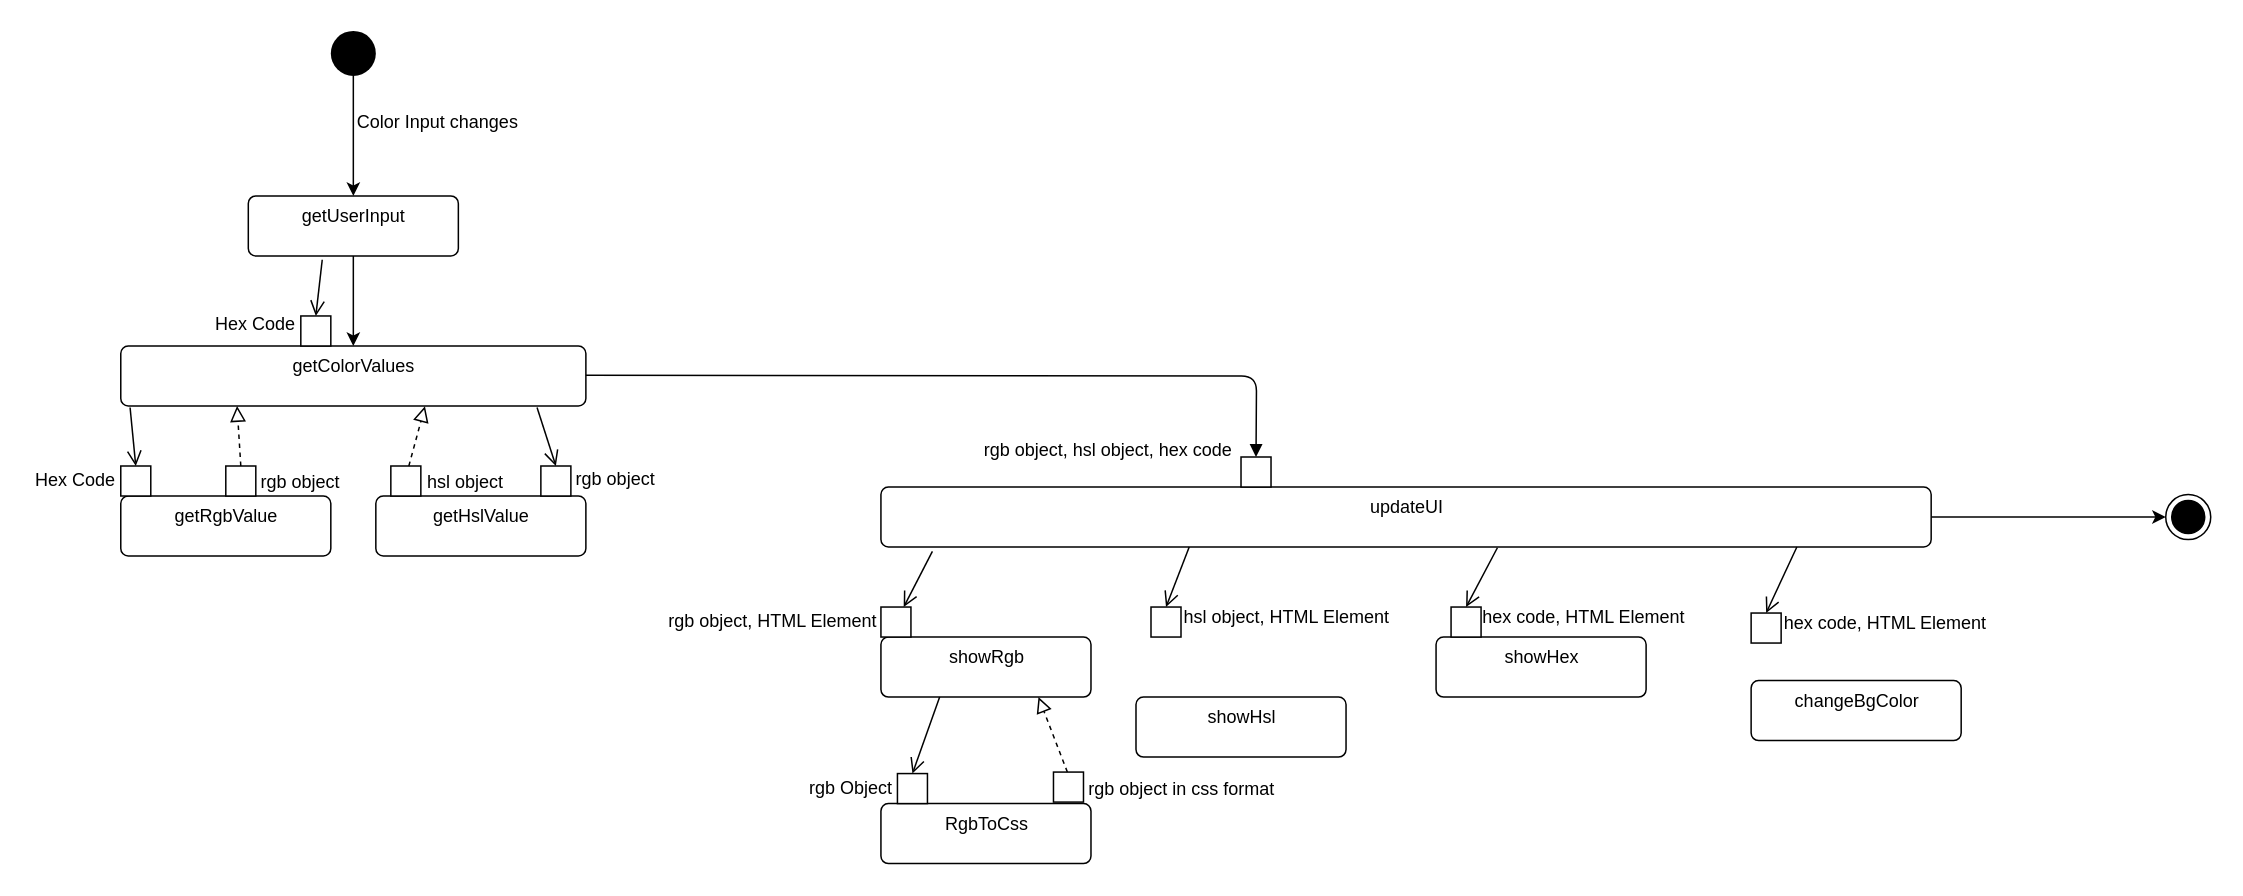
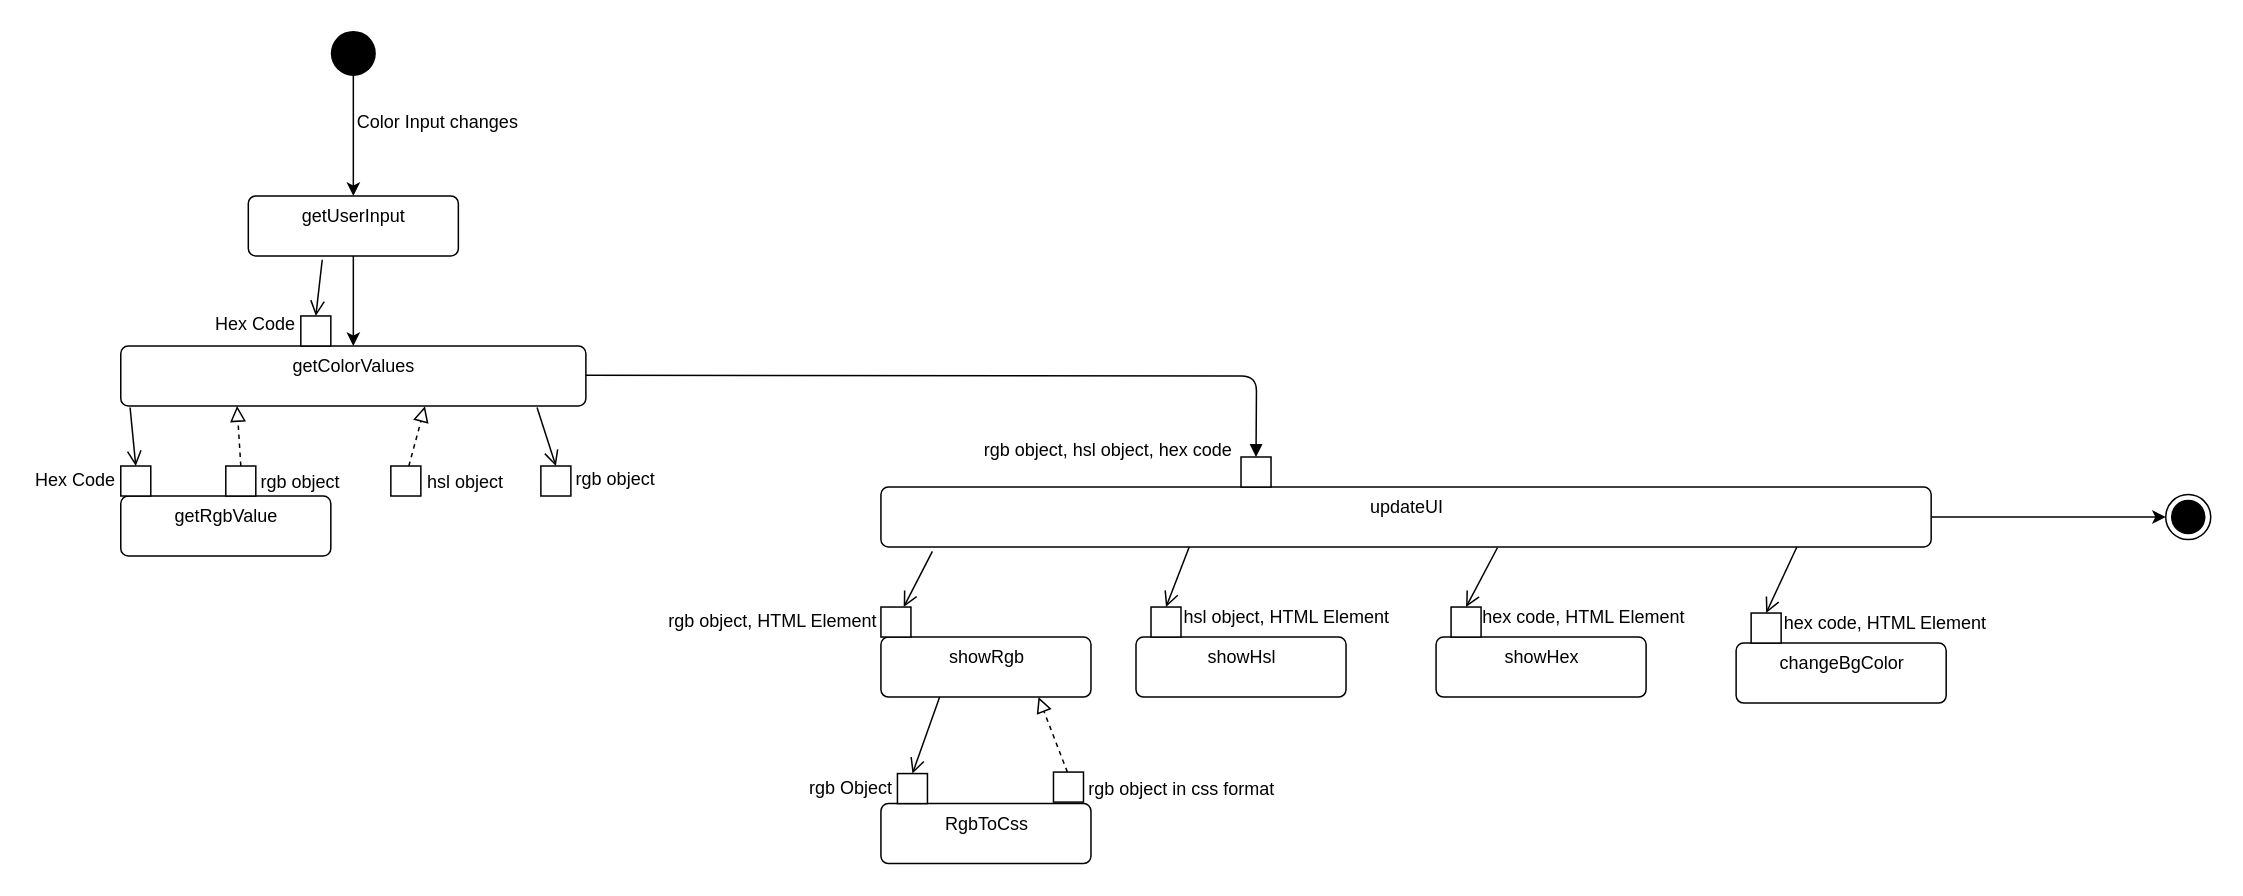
(481, 526) -> none
(1856, 710) -> (1841, 673)
(1241, 727) -> (1241, 667)
